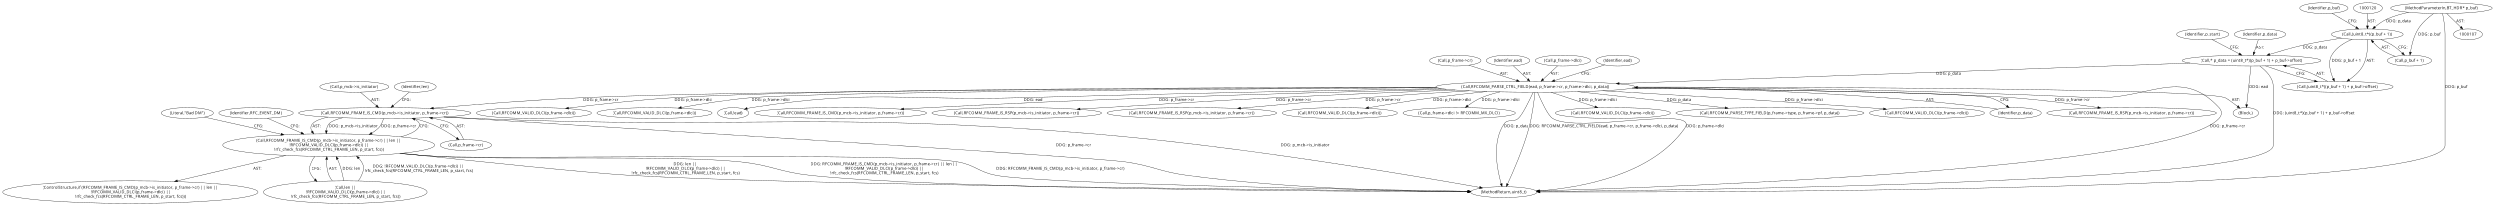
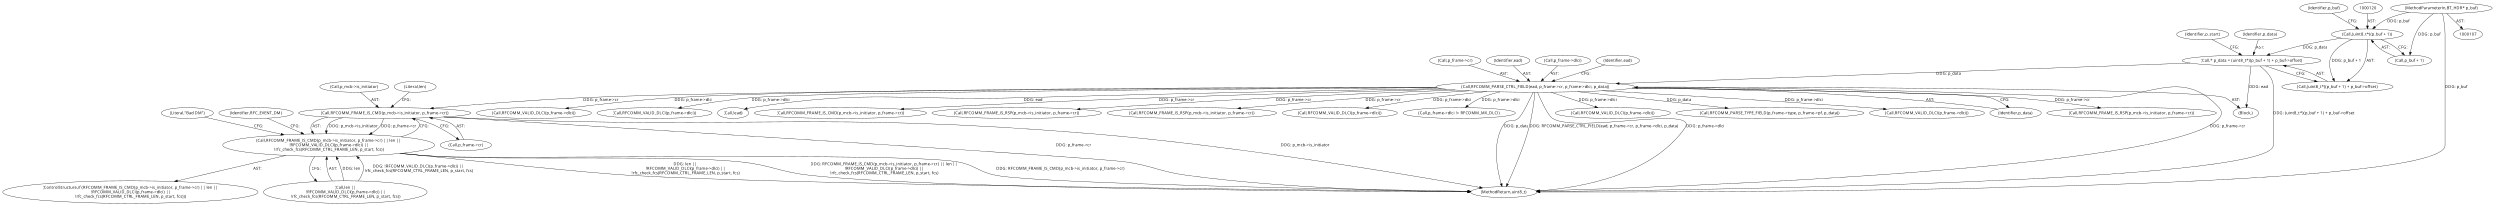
(2398, 21) -> (2398, 21)
(415, 87) -> (415, 87)
